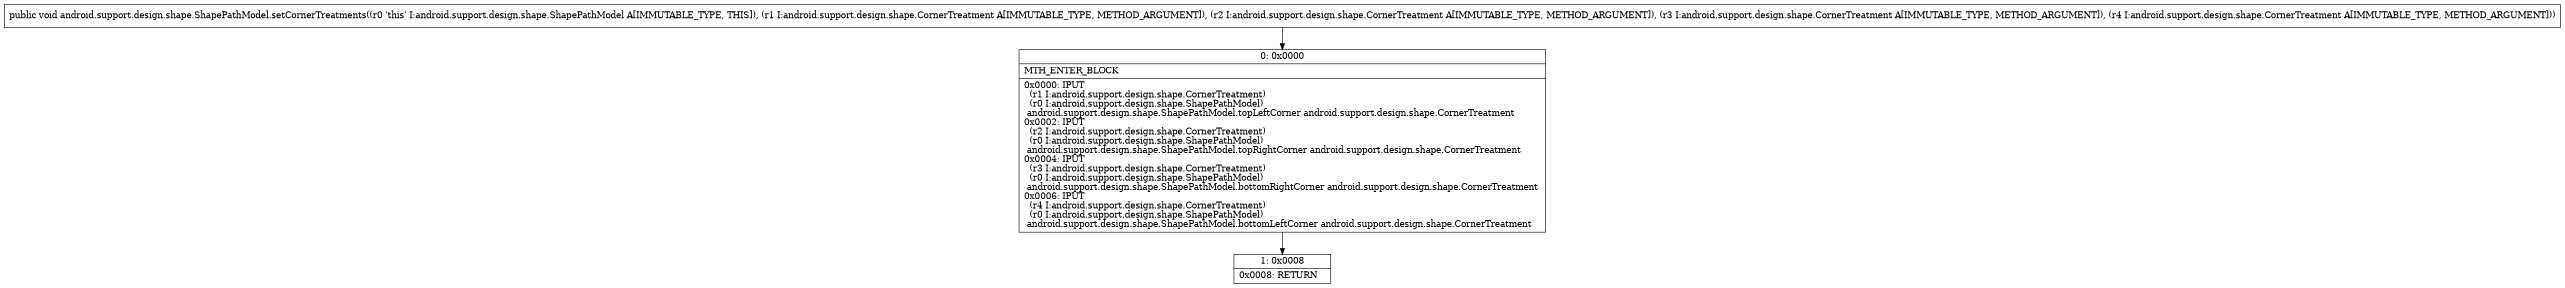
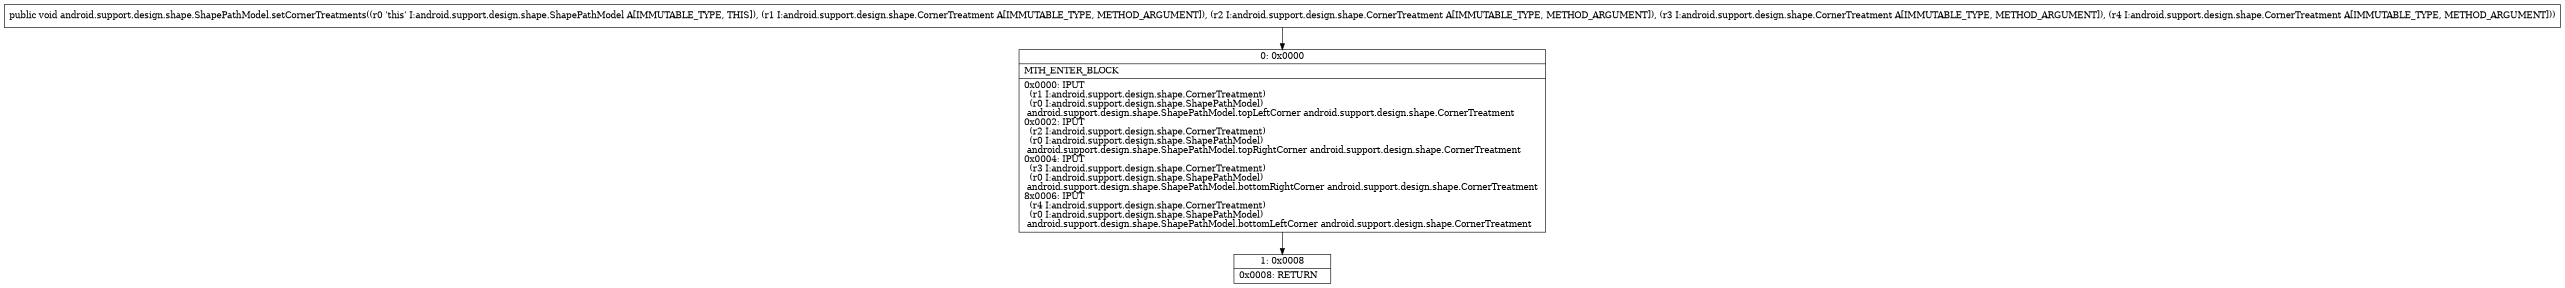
(1057, 197) -> (1057, 197)
